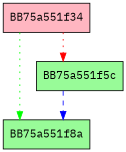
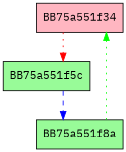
(20, 72) -> (106, 80)
